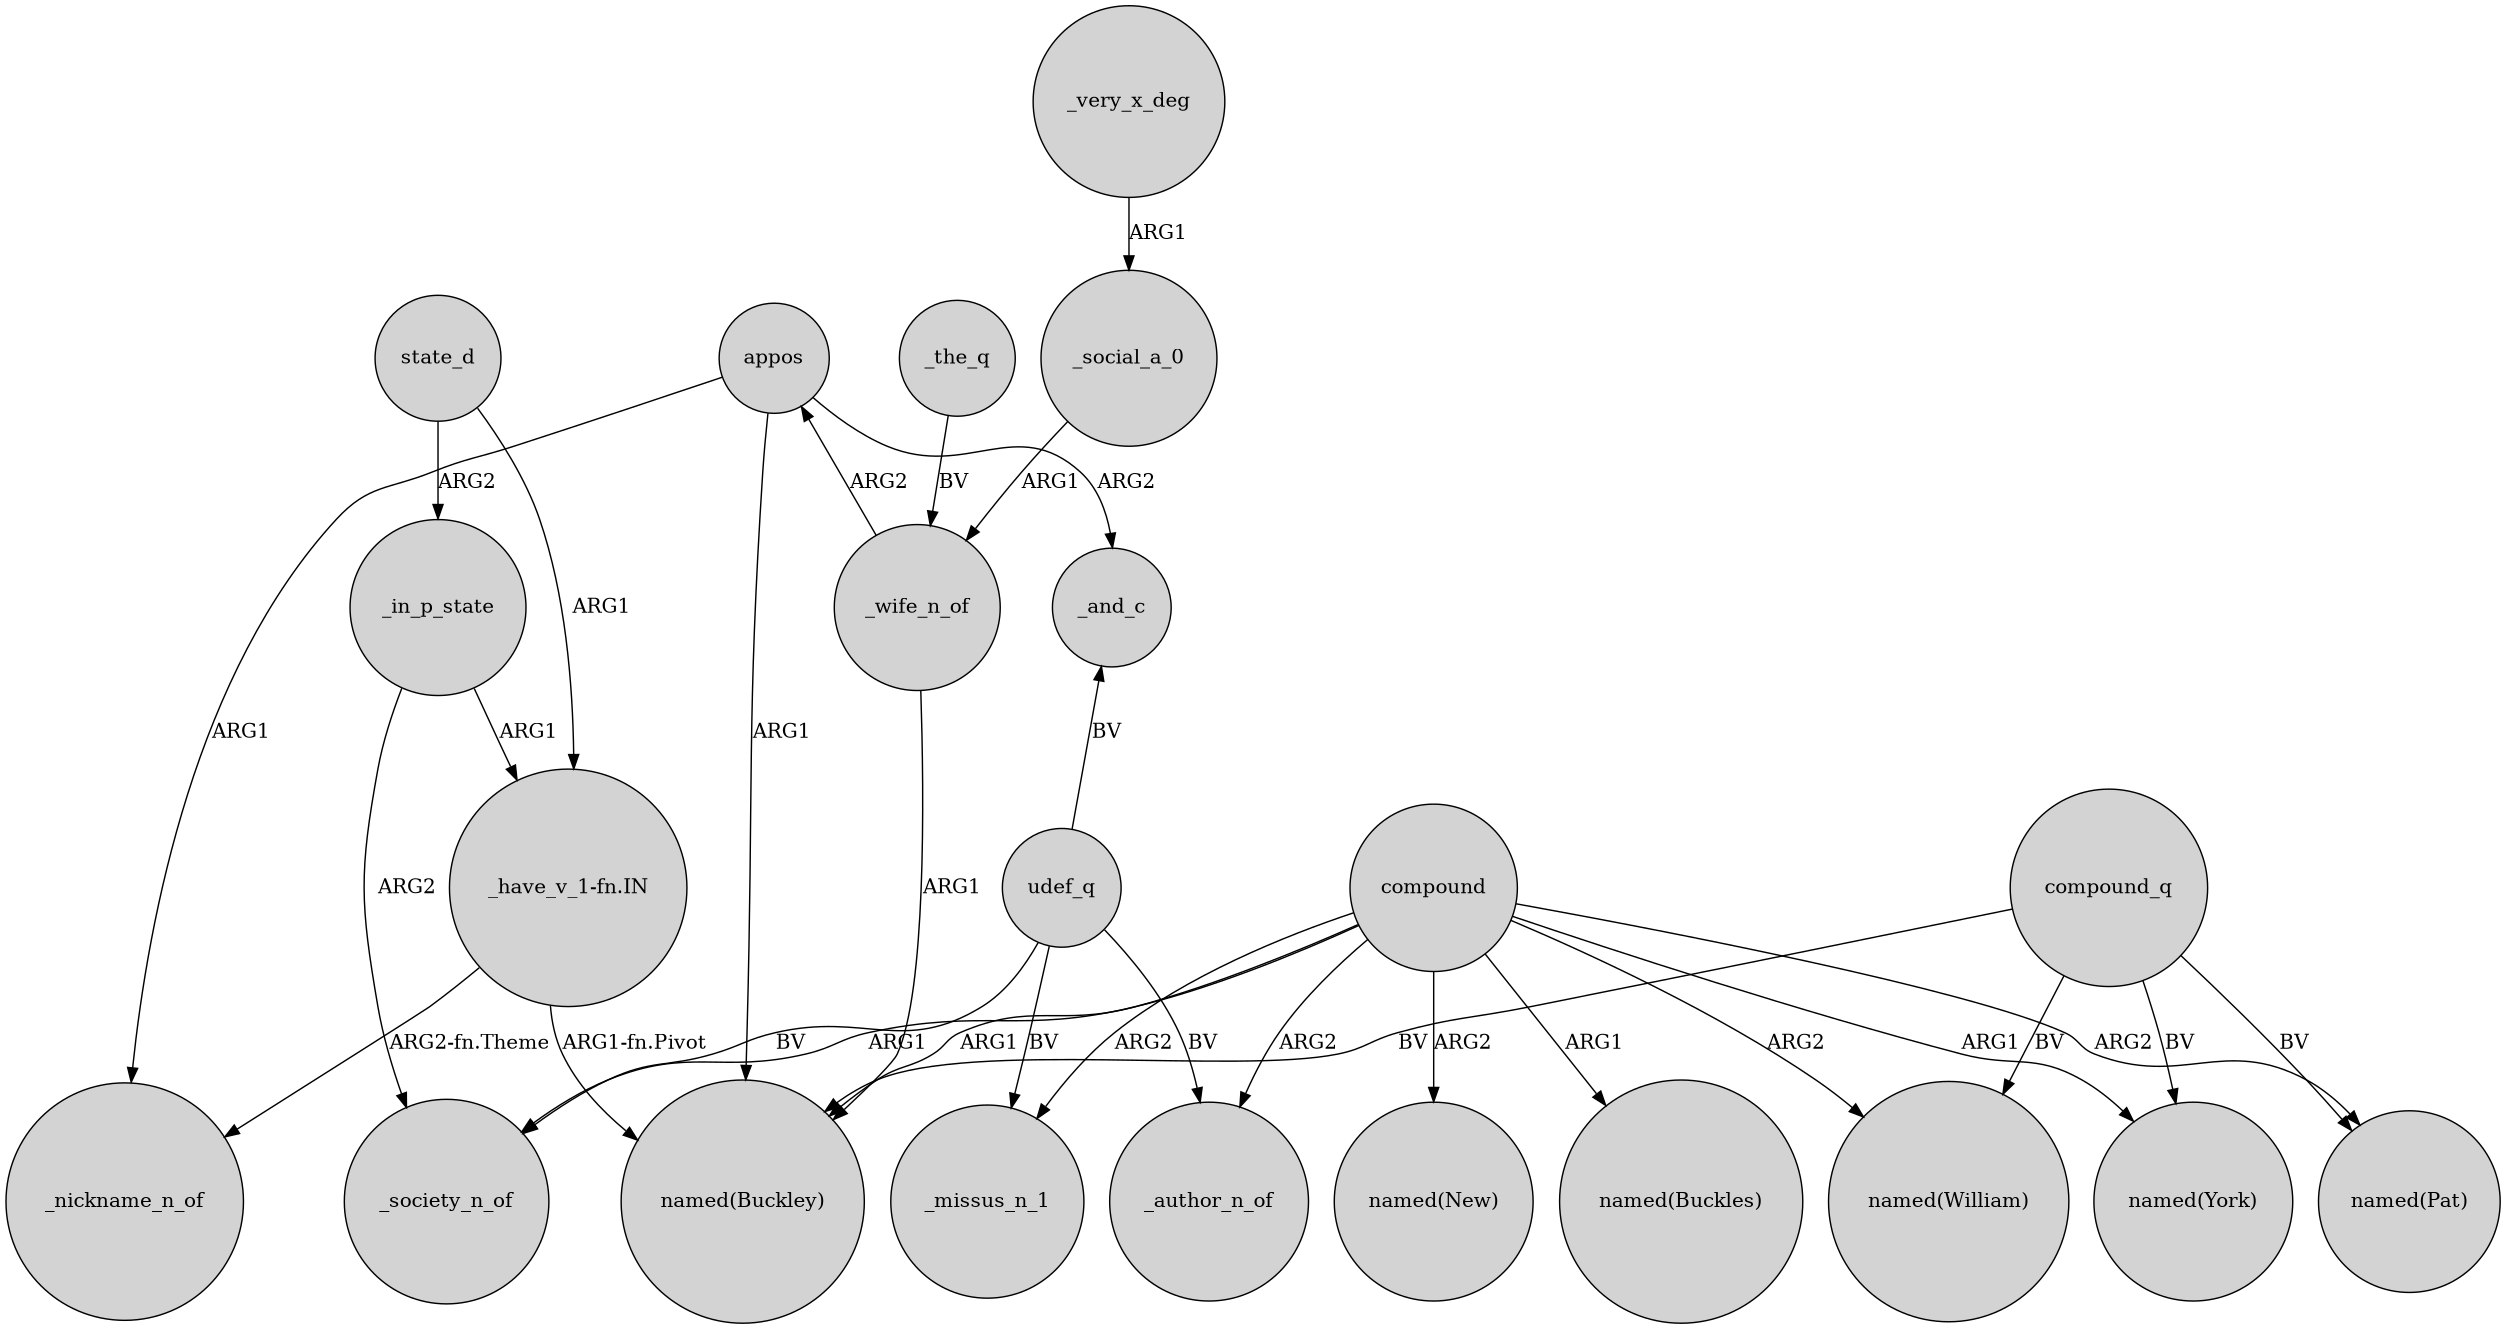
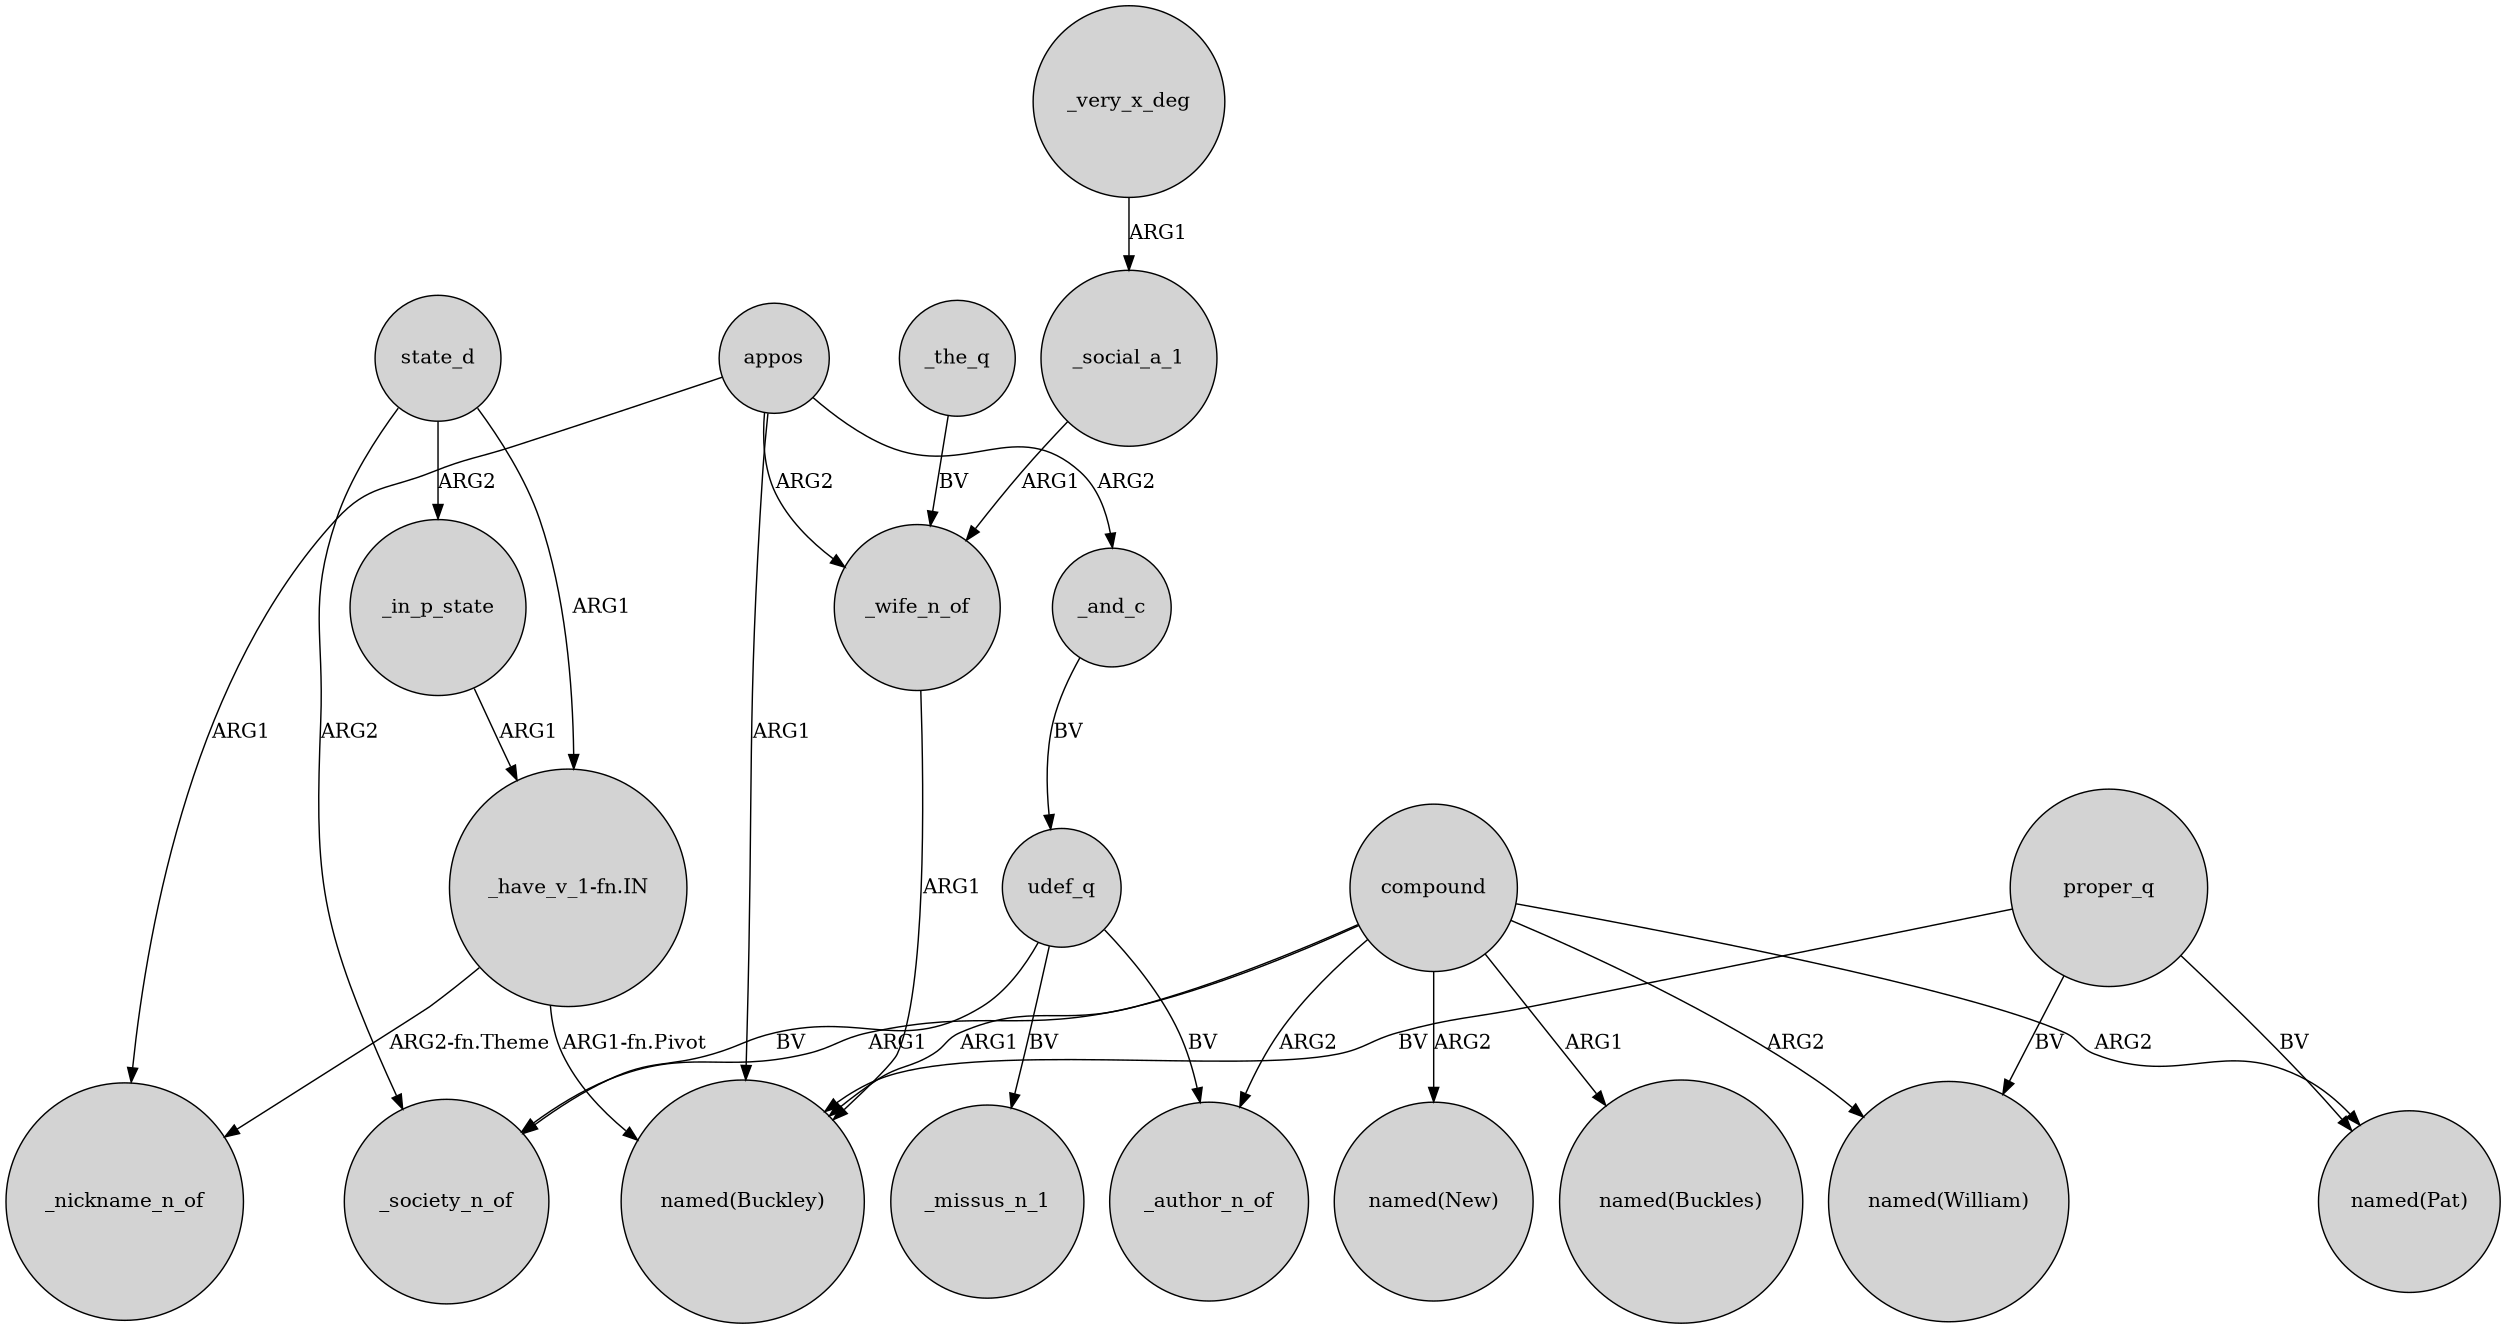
(1129, 358) -> (1129, 358)
(842, 477) -> (777, 496)
(1085, 755) -> (1051, 734)
(2109, 888) -> (2109, 888)
(364, 891) -> (320, 749)
(1200, 977) -> none
(2193, 1202) -> none
